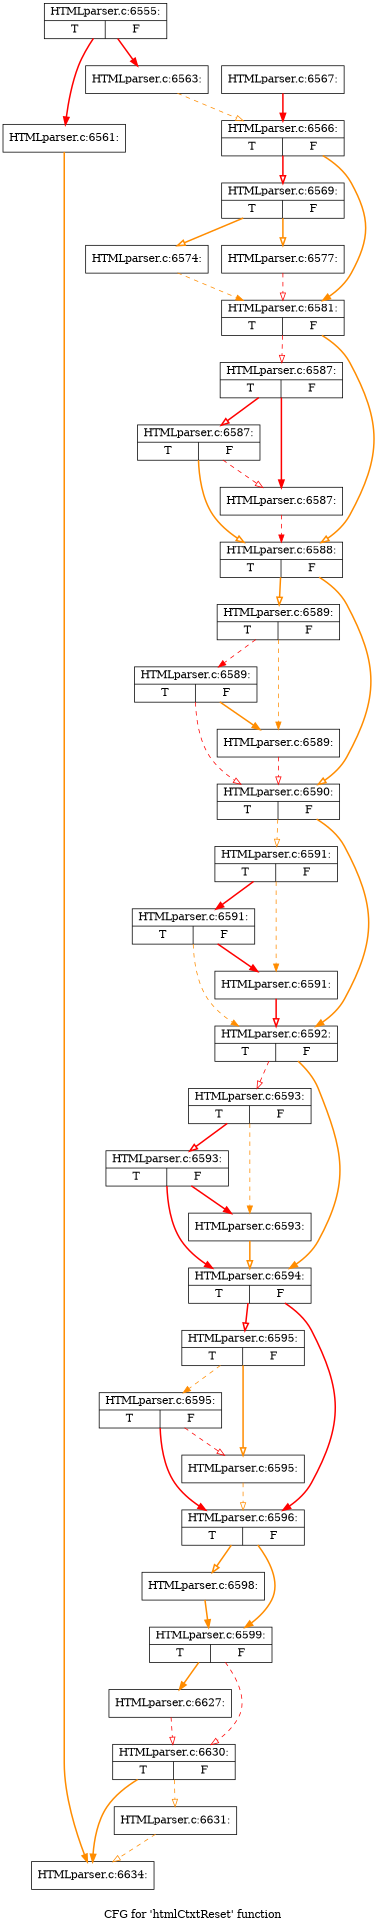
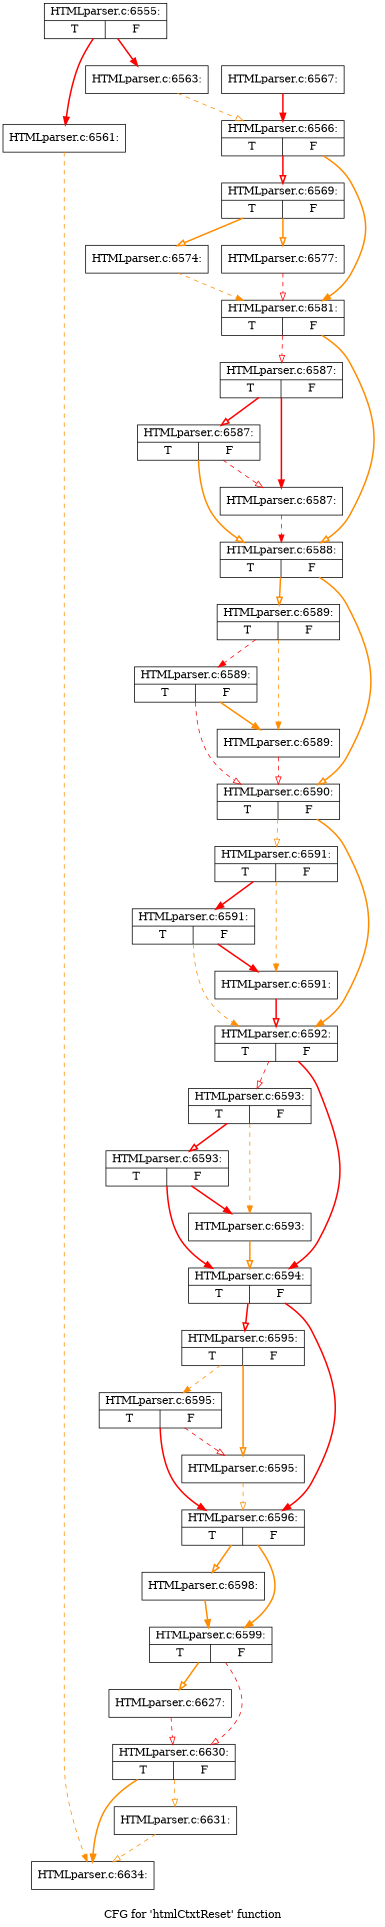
(64, 1005) -> (64, 1005)
(340, 1164) -> (340, 1164)
(191, 1673) -> (191, 1673)
